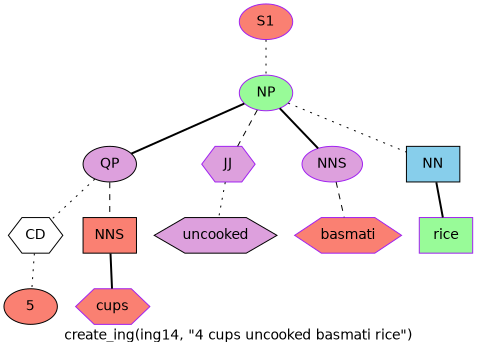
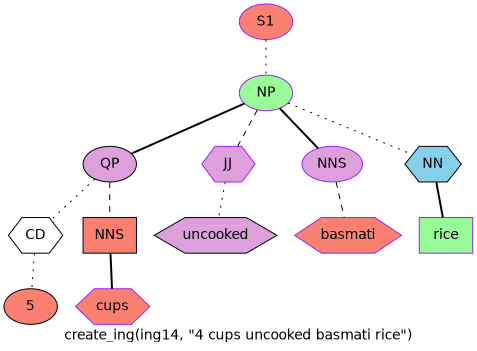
(433, 164) -> (433, 164)
